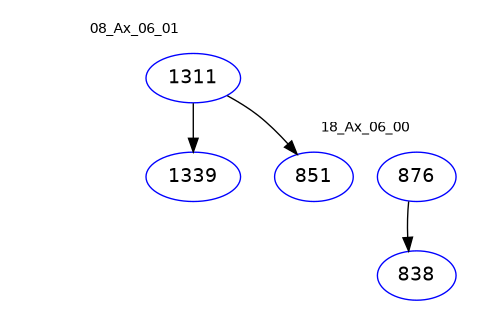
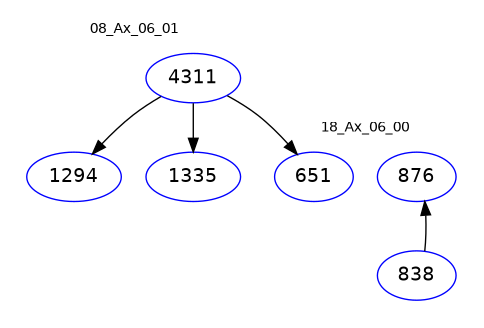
(193, 78) -> (193, 78)
none -> (74, 177)
(193, 177) -> (193, 177)
(314, 177) -> (314, 177)
(408, 219) -> (426, 233)
